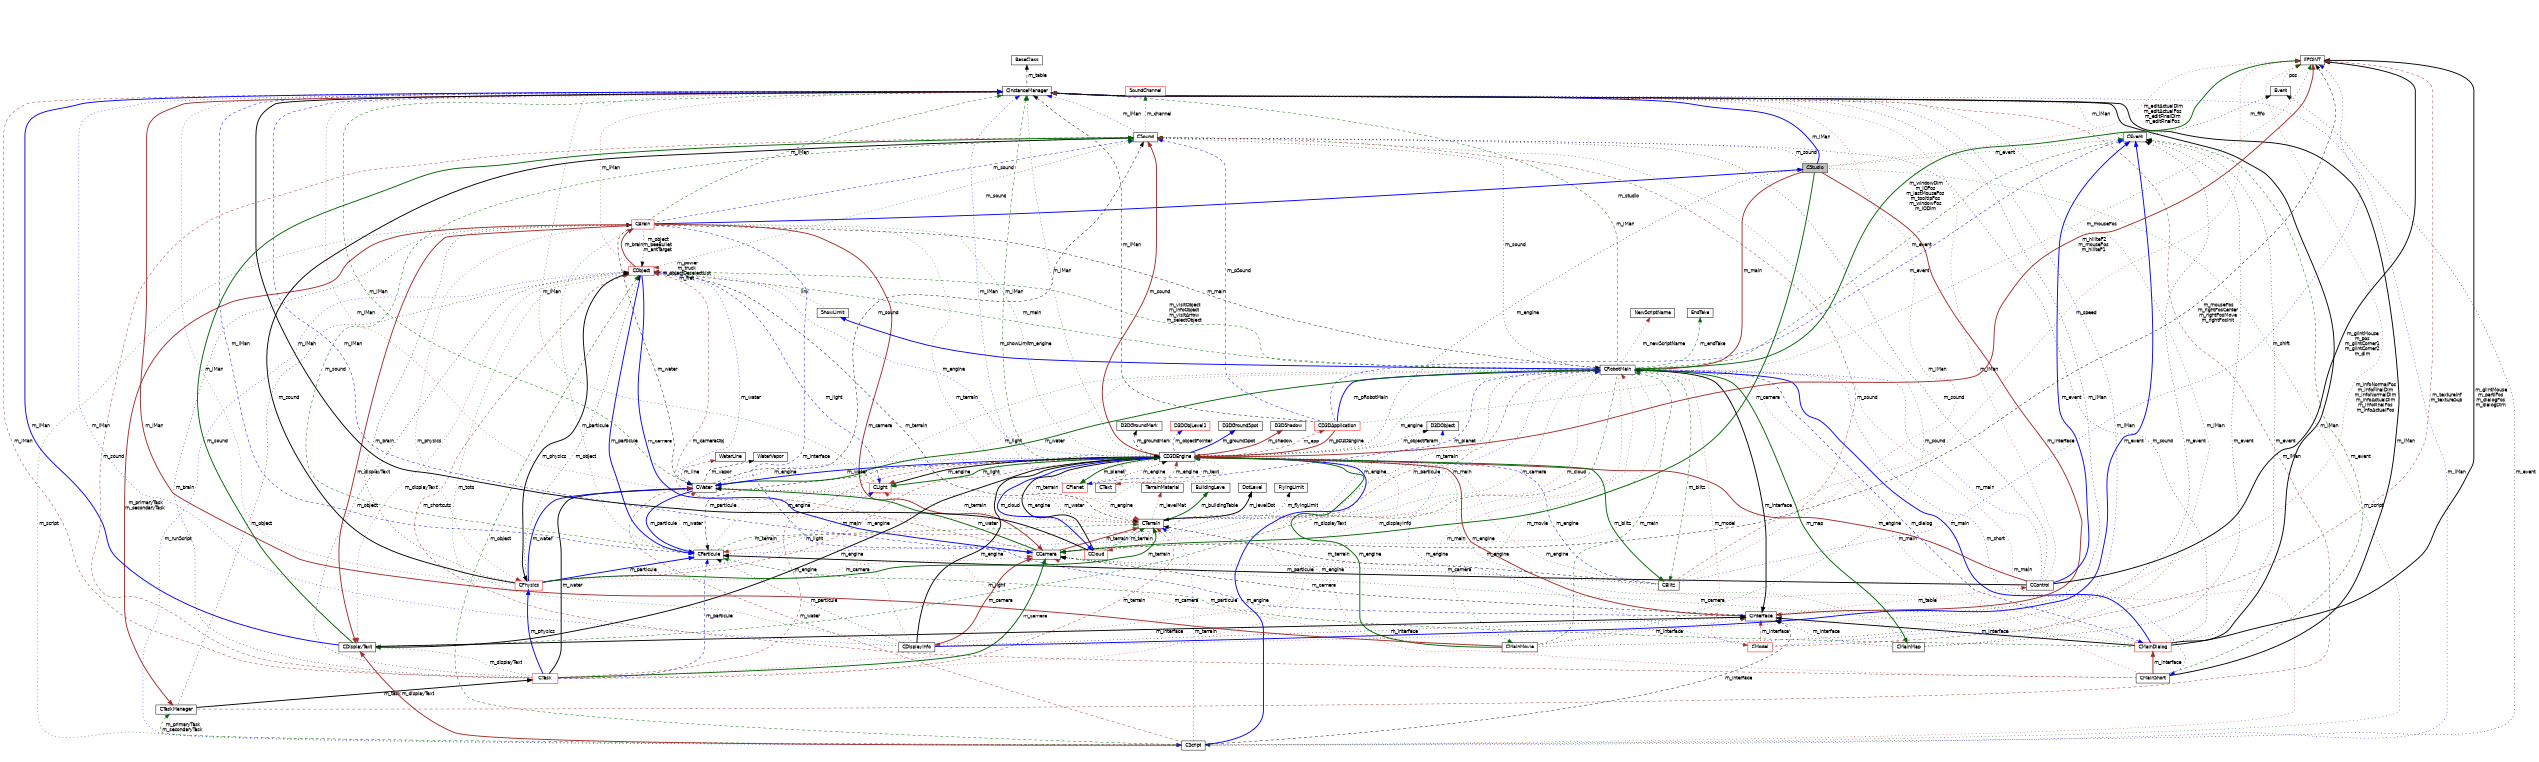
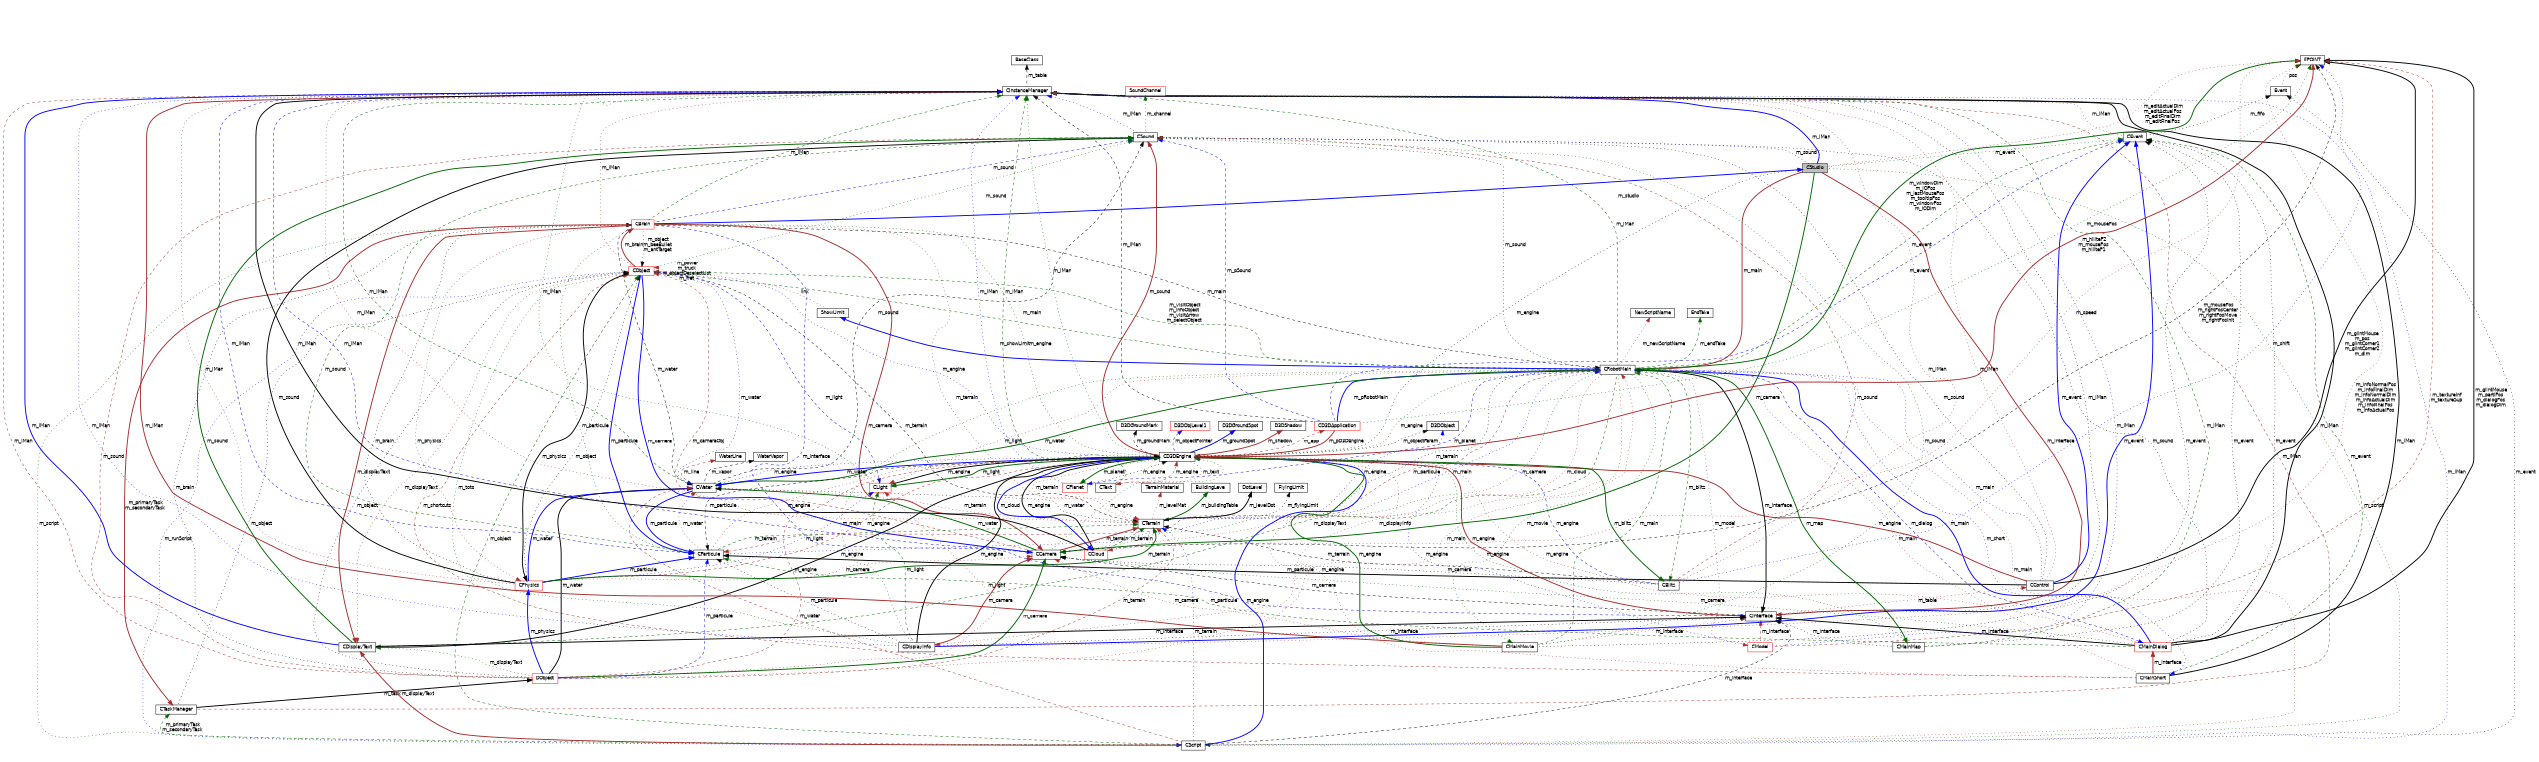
(1965, 117) -> (1965, 117)
none -> (902, 557)
(545, 678) -> (545, 678)
